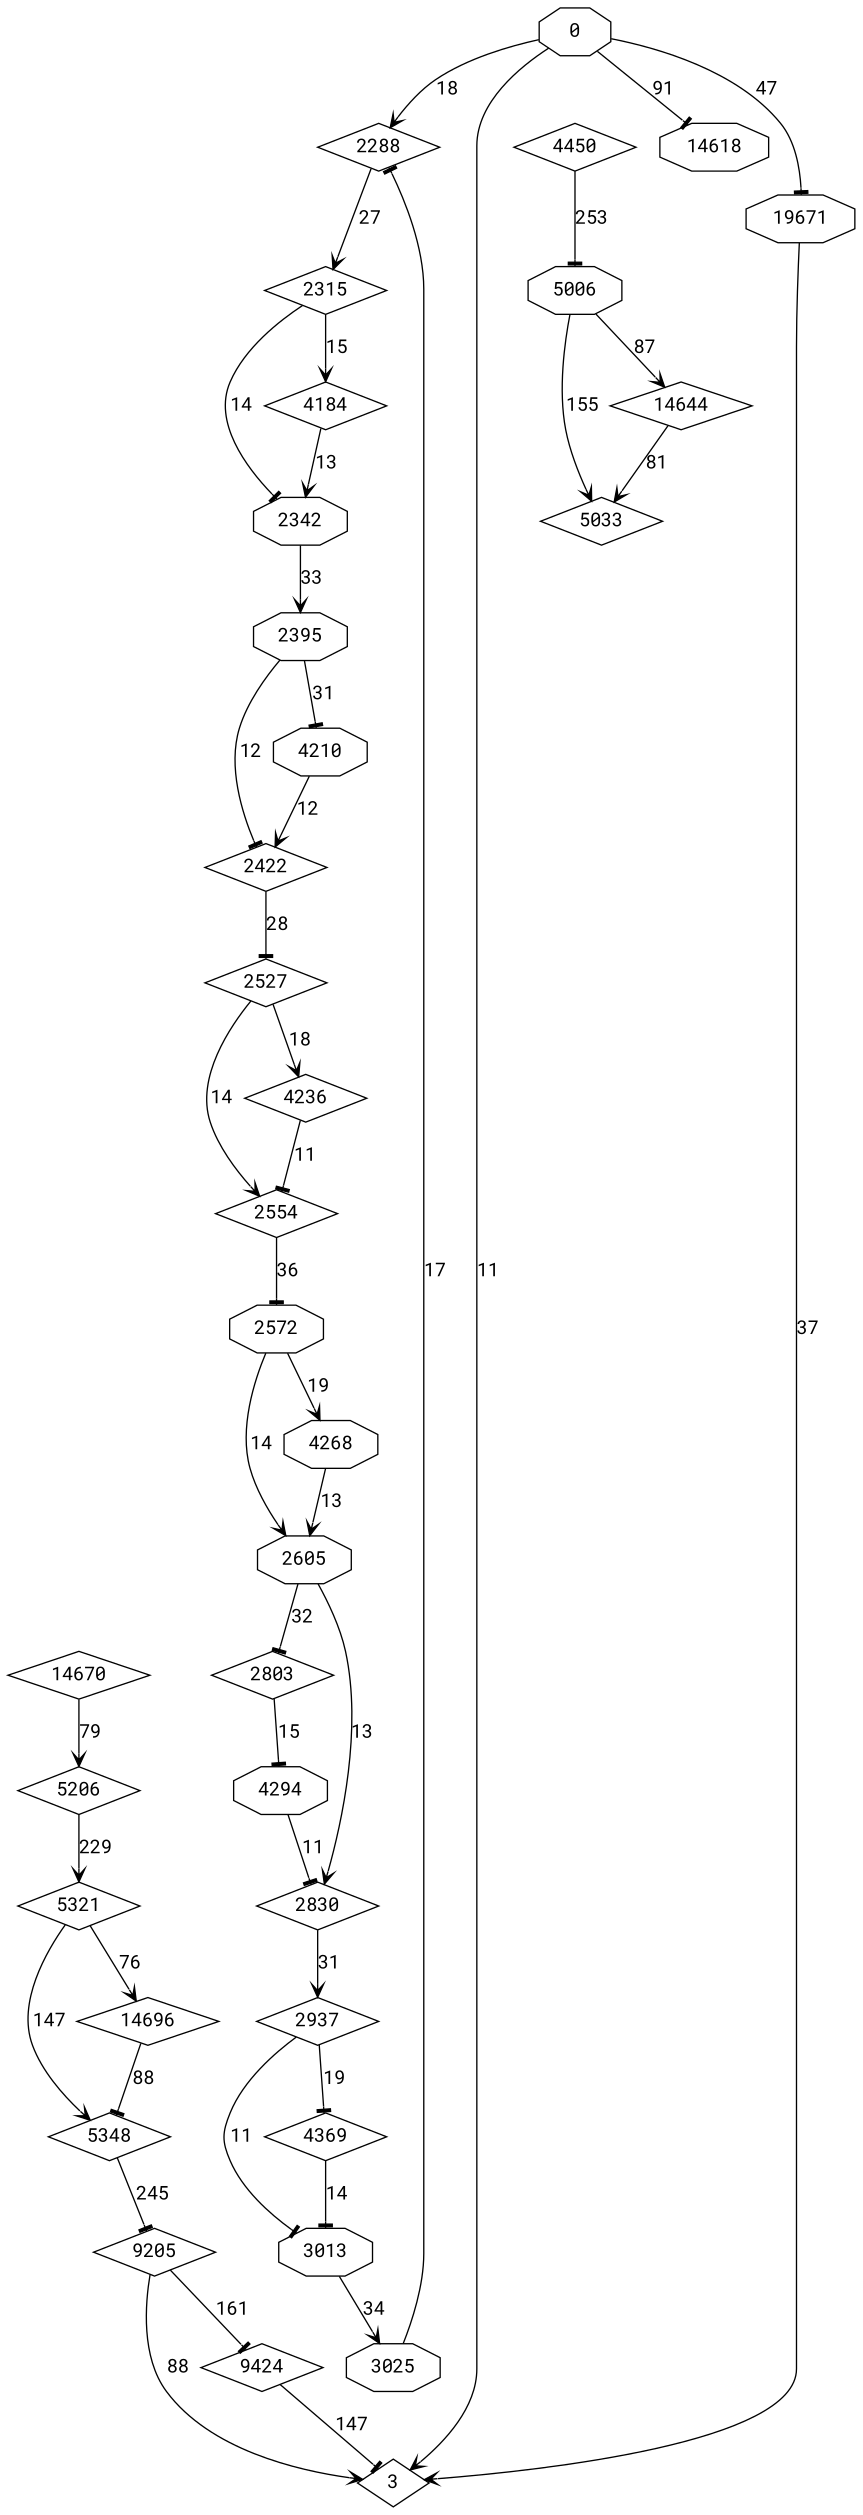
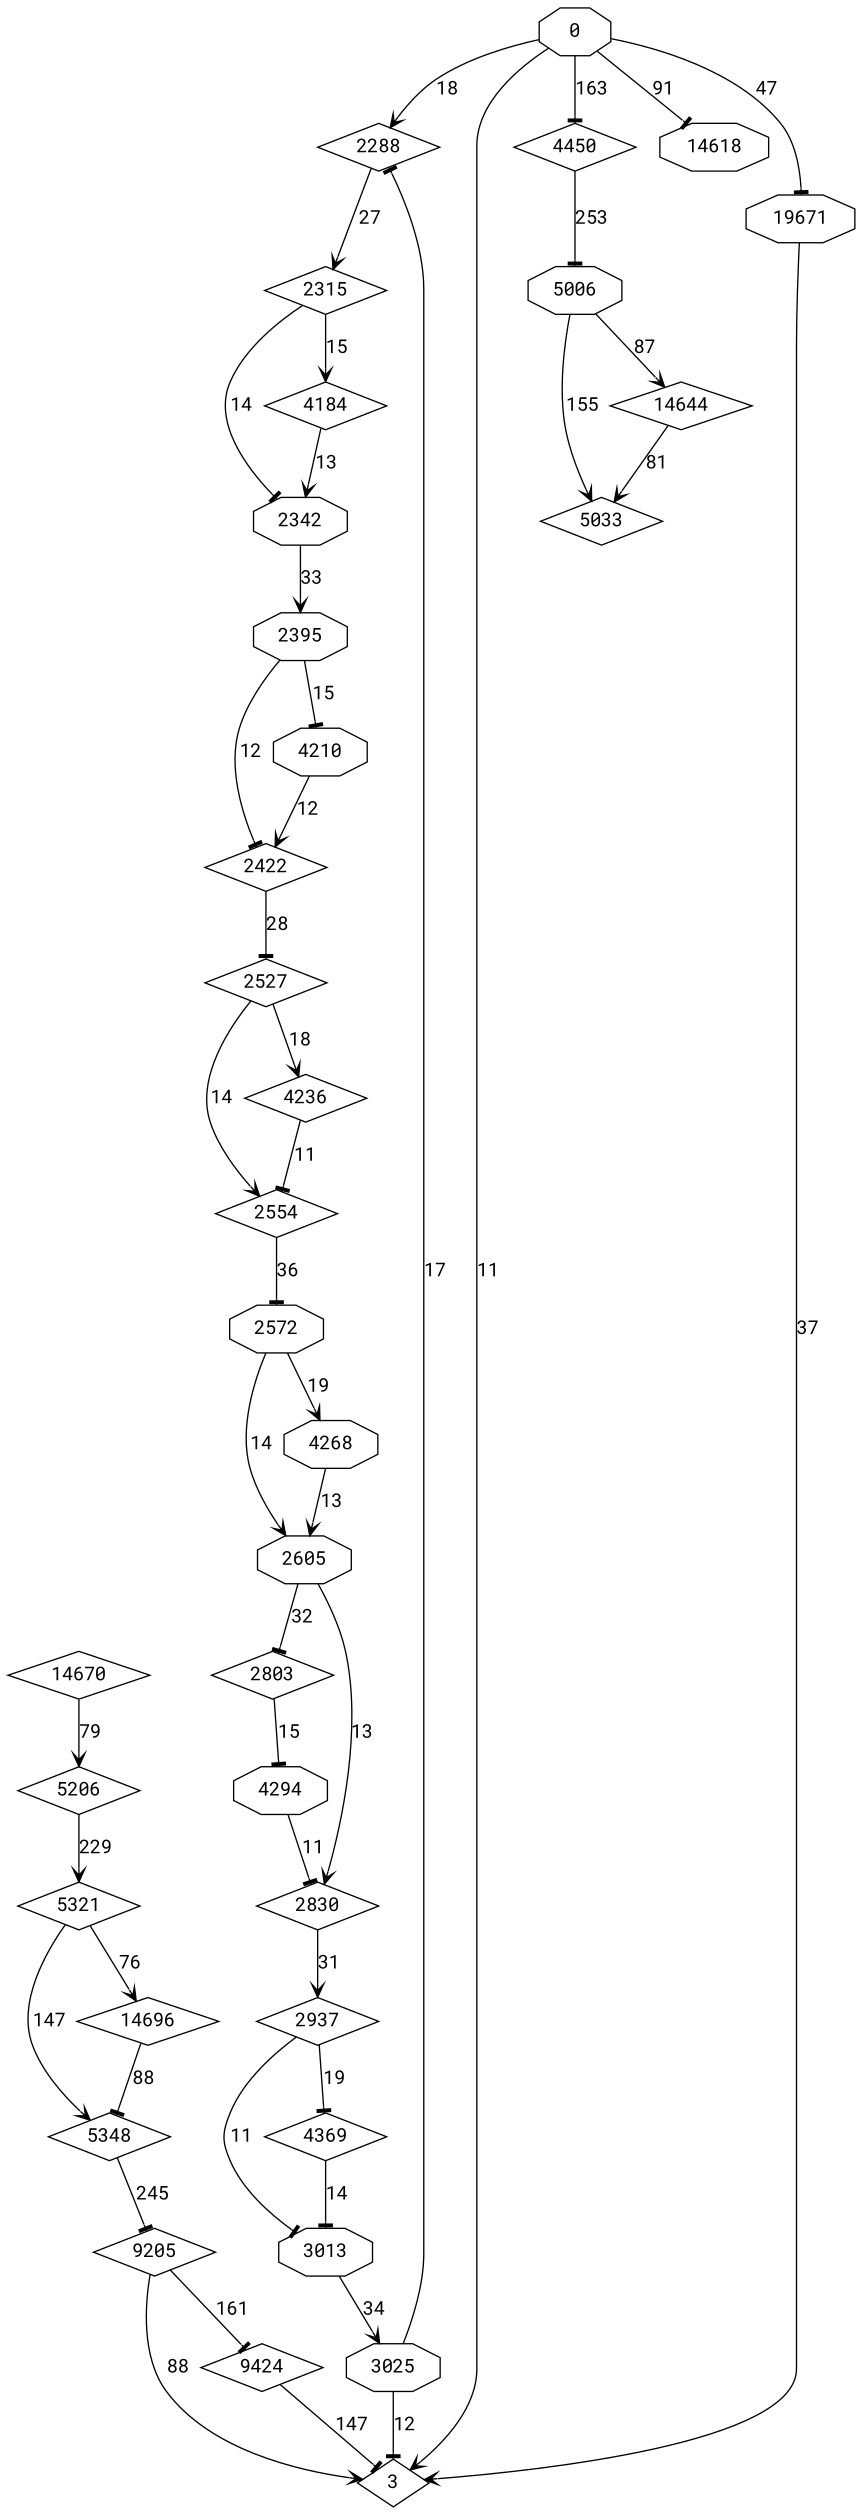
none -> (575, 86)
(324, 694) -> (324, 694)
none -> (393, 2422)
